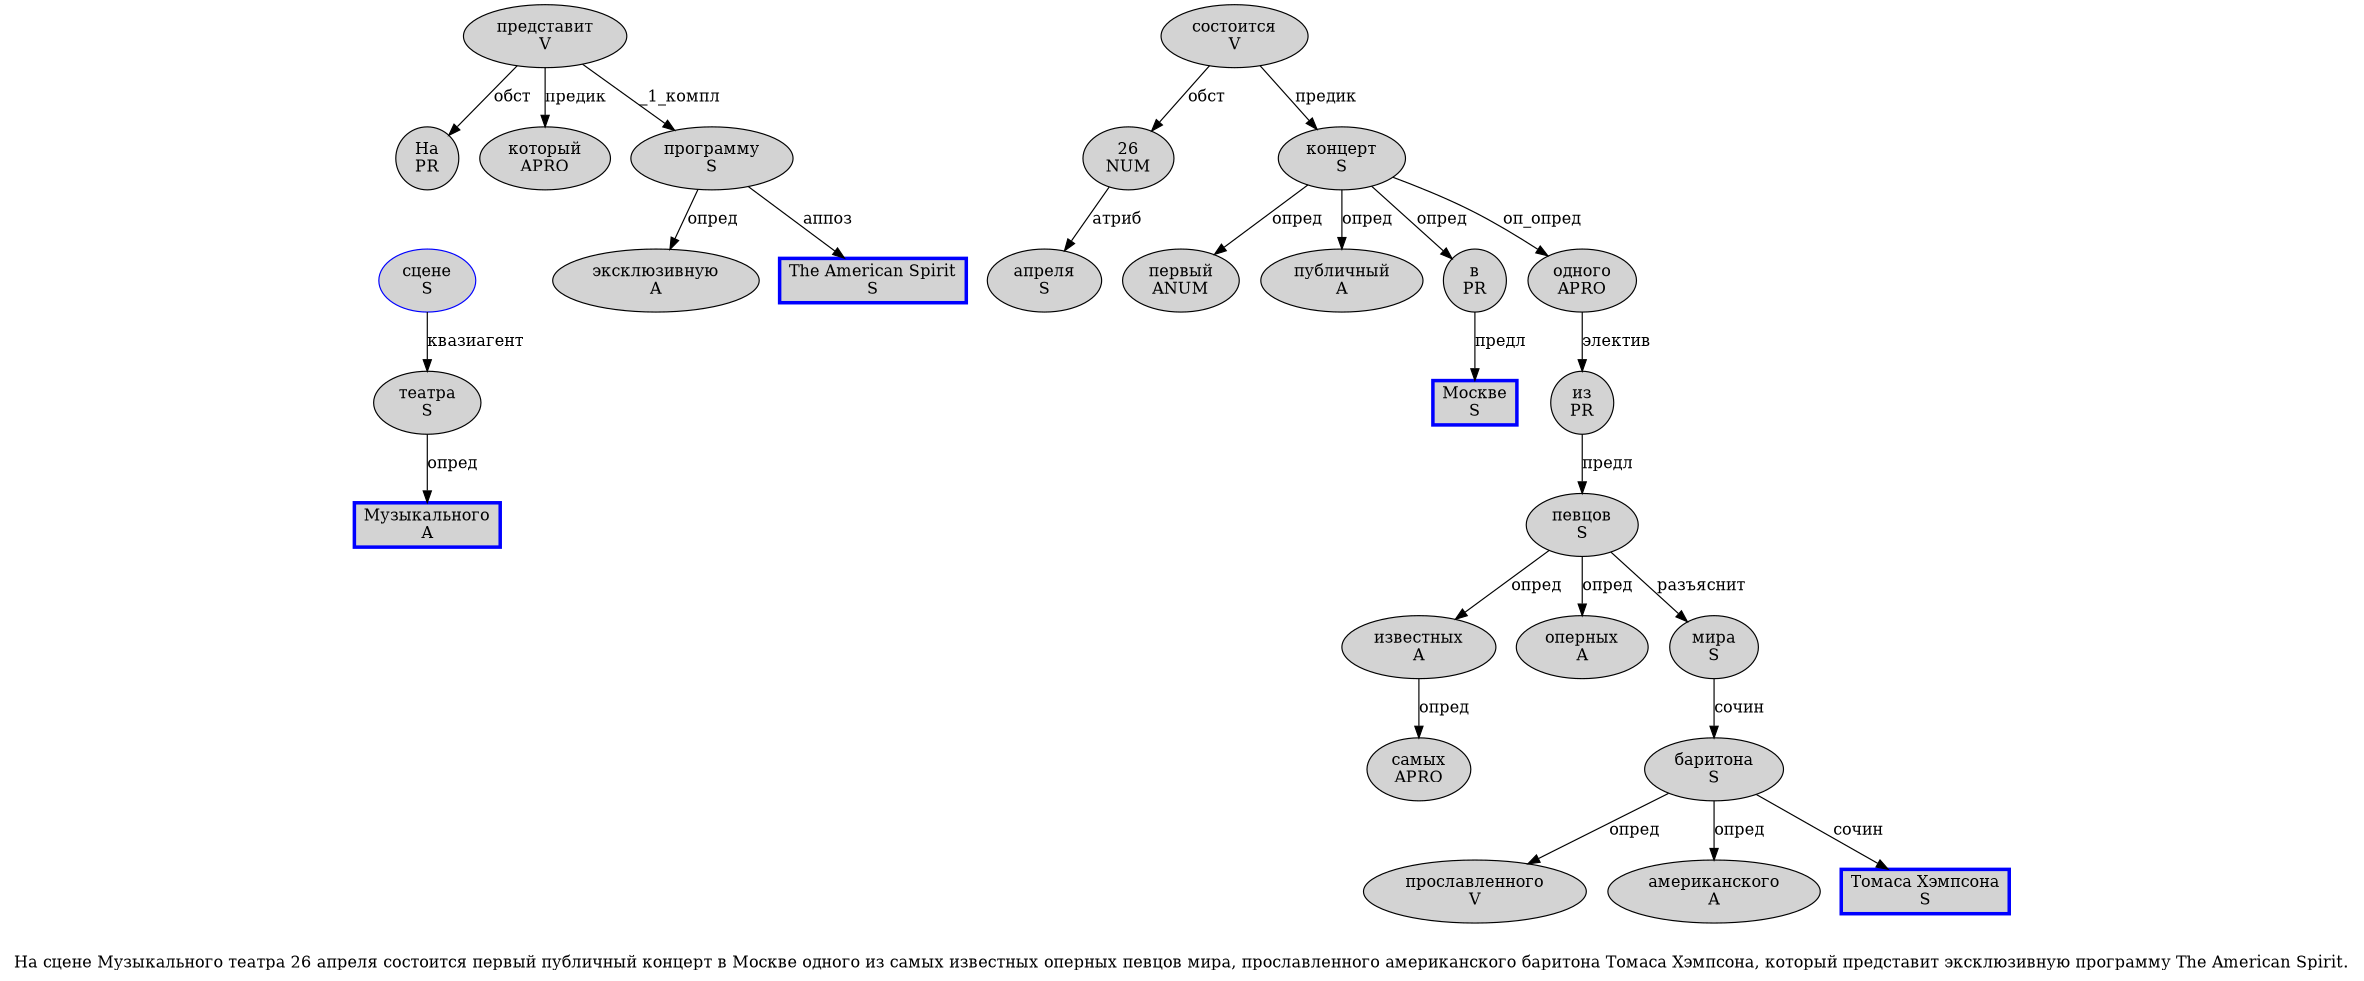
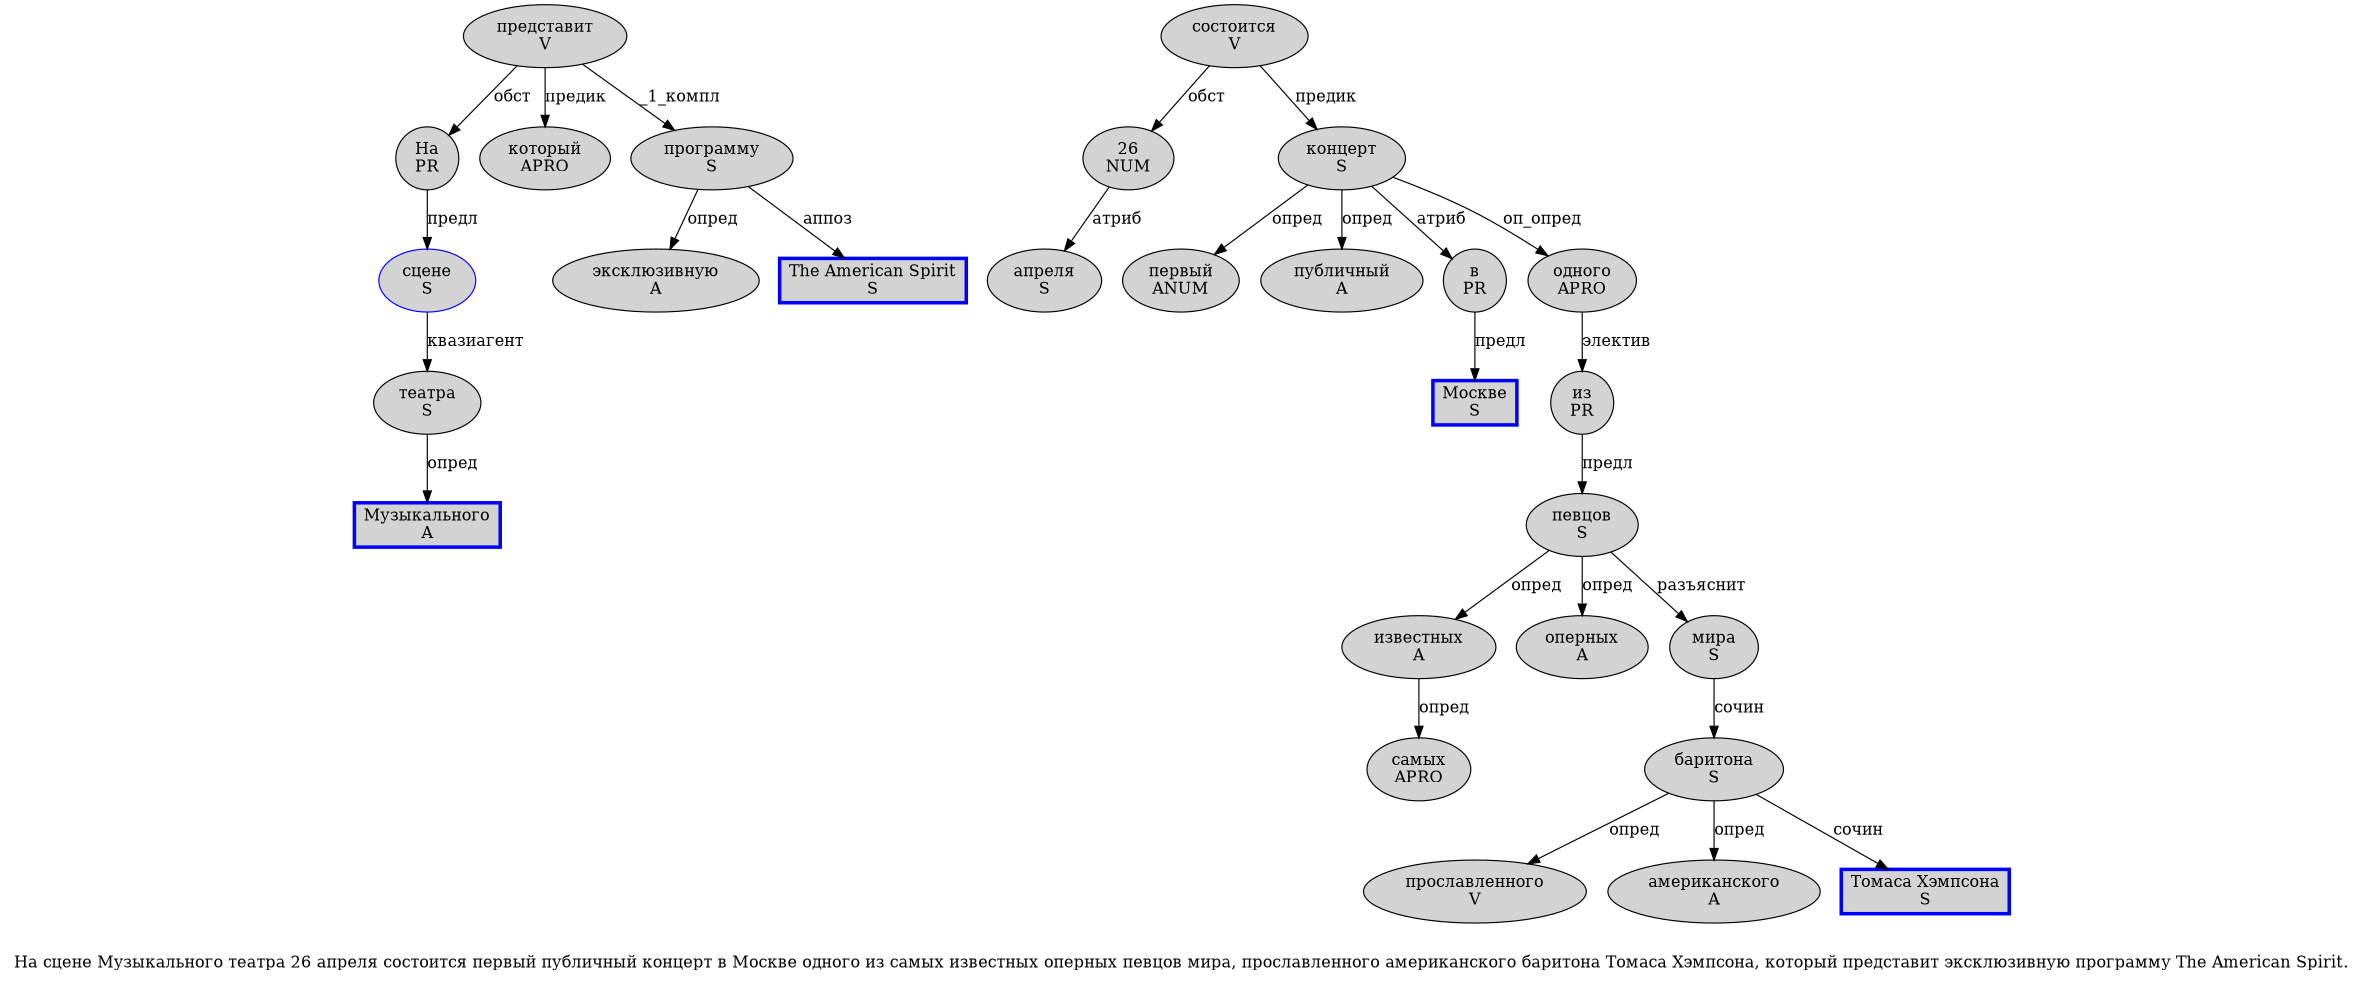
none -> (427, 213)
(1442, 219) -> (1442, 219)
